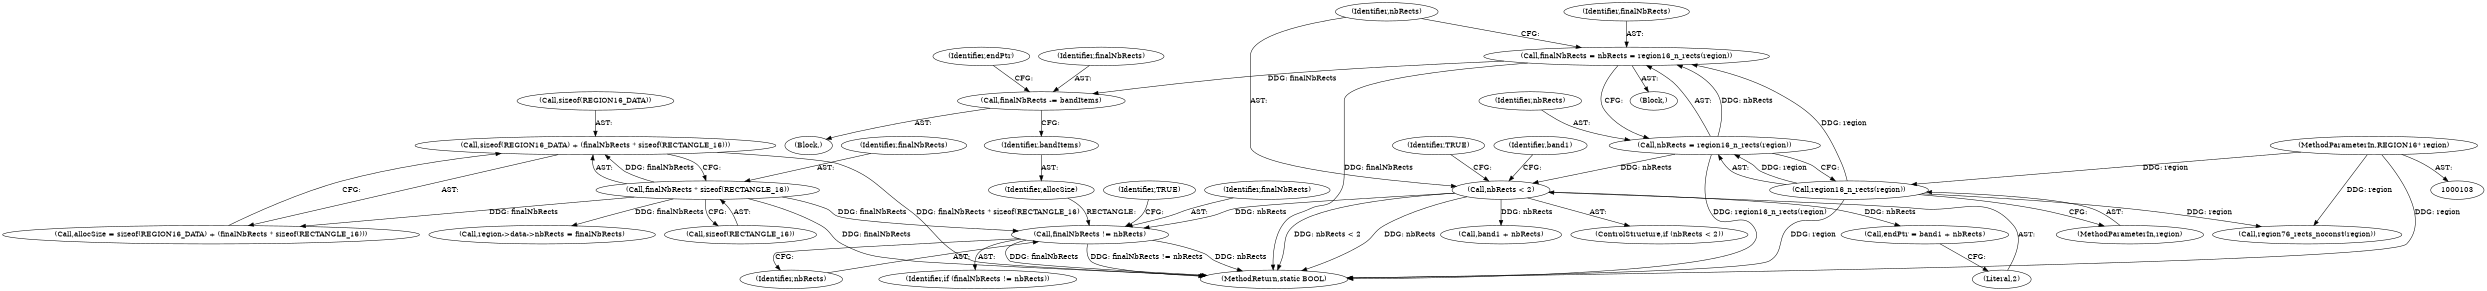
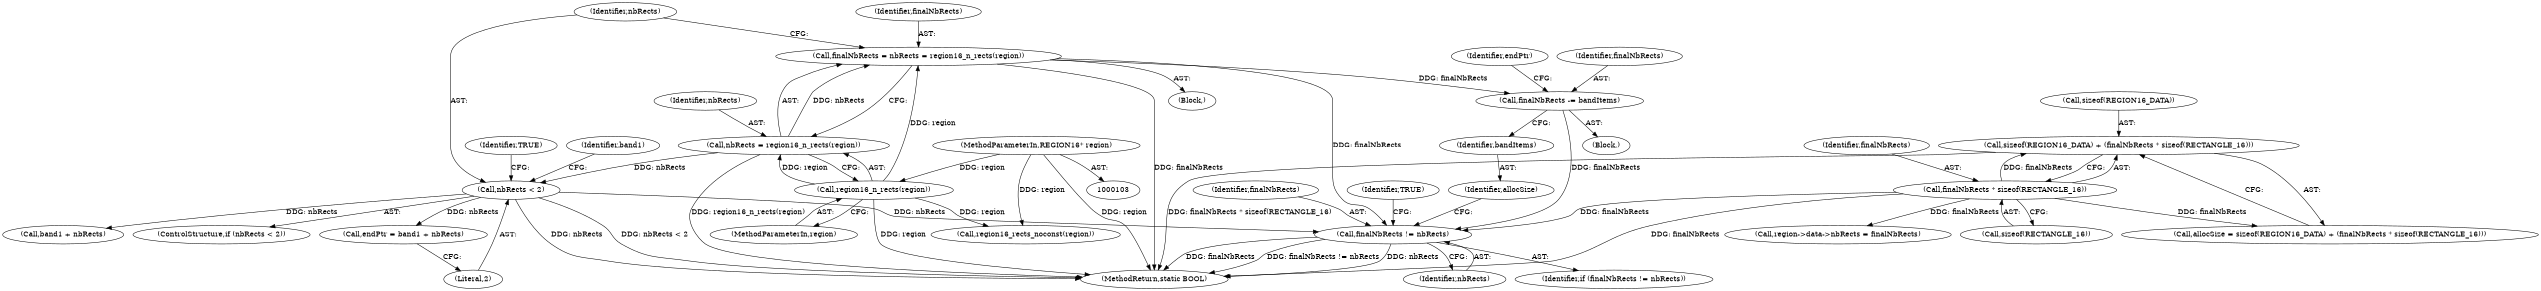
none -> (1273, 75)
none -> (1555, 203)
(1113, 212) -> (1465, 212)
(2307, 235) -> (1026, 235)
